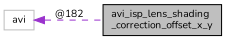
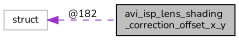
(19, 20) -> (26, 20)
